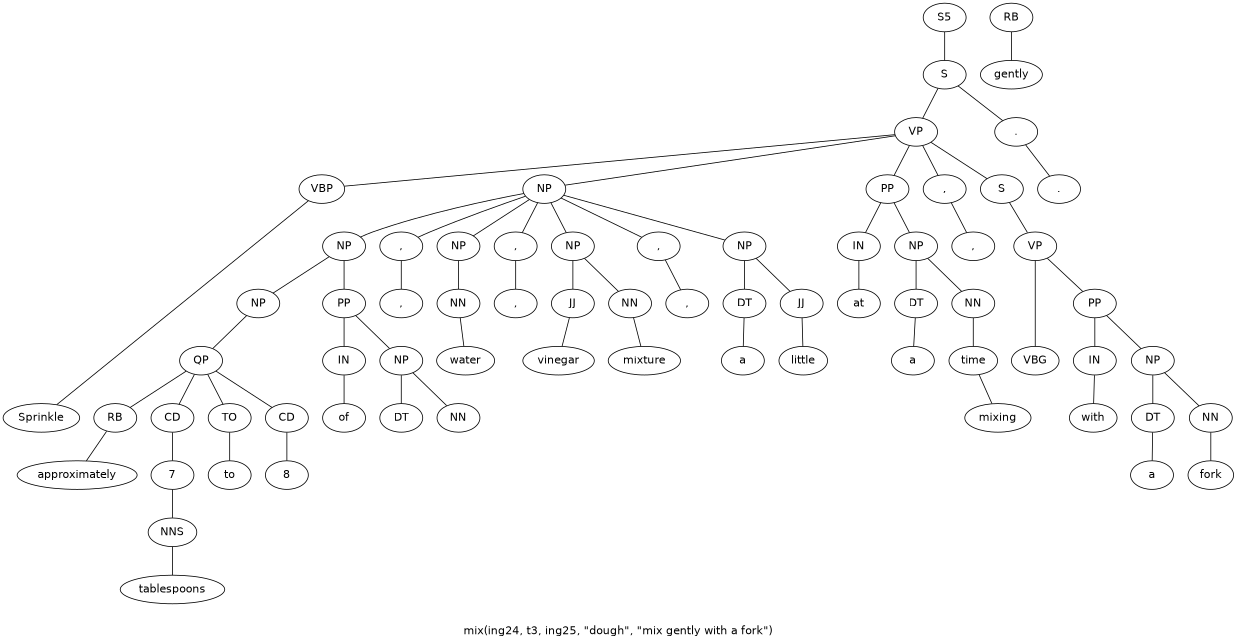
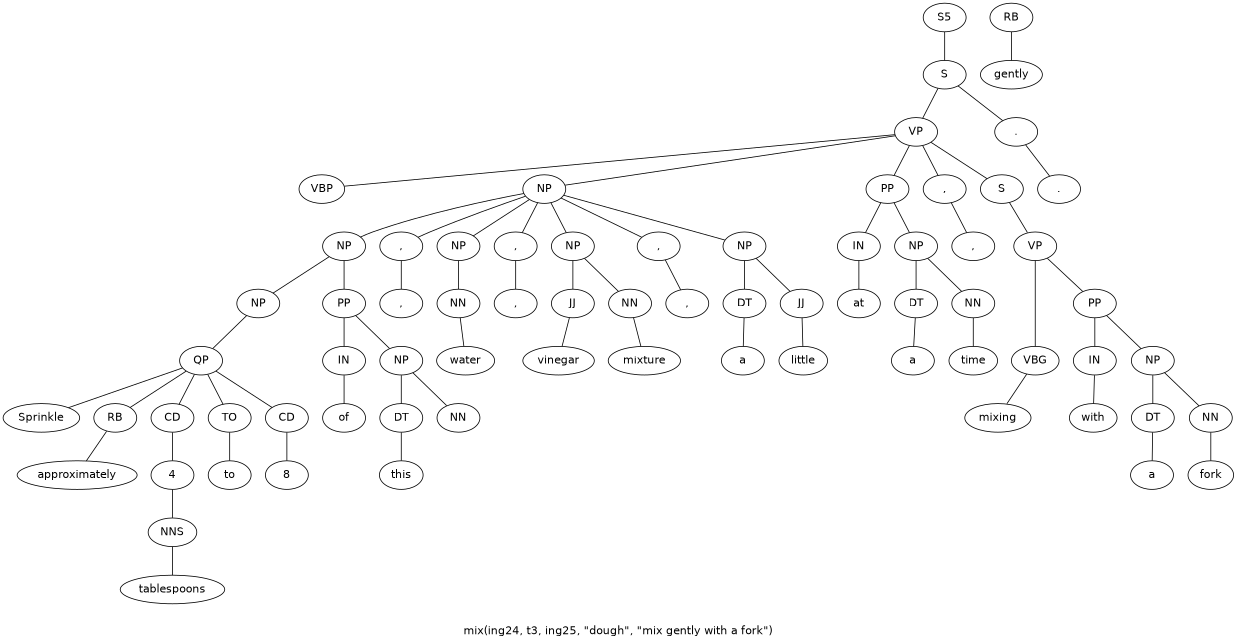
(183, 303) -> (125, 388)
(986, 389) -> (1017, 389)
(172, 475) -> (172, 475)
none -> (401, 475)
